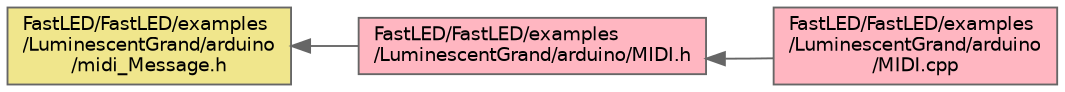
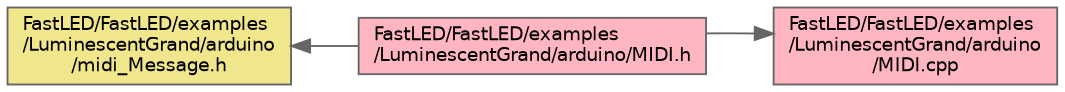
(749, 59) -> (730, 33)
